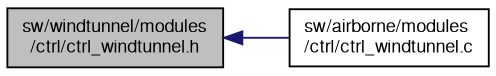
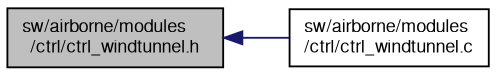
(115, 38) -> (115, 38)
